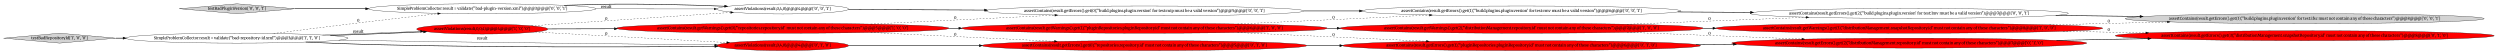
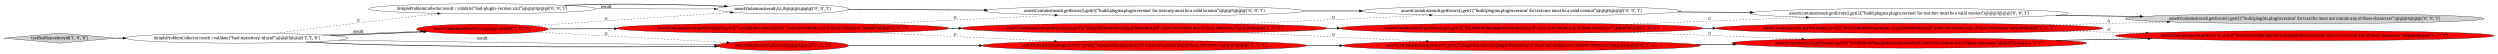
(237, 9) -> none
